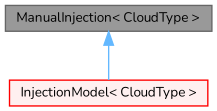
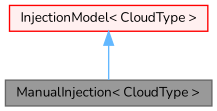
(109, 63) -> (109, 63)
